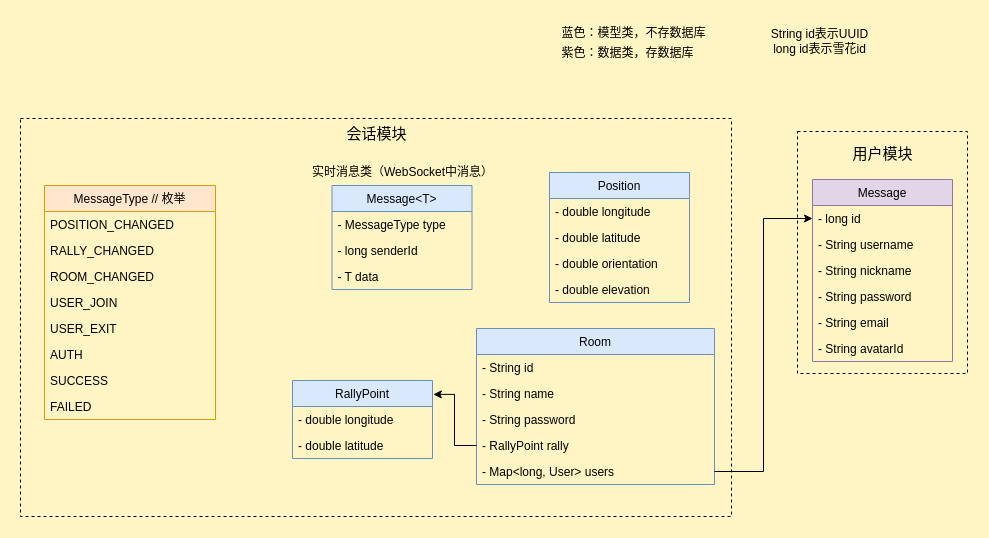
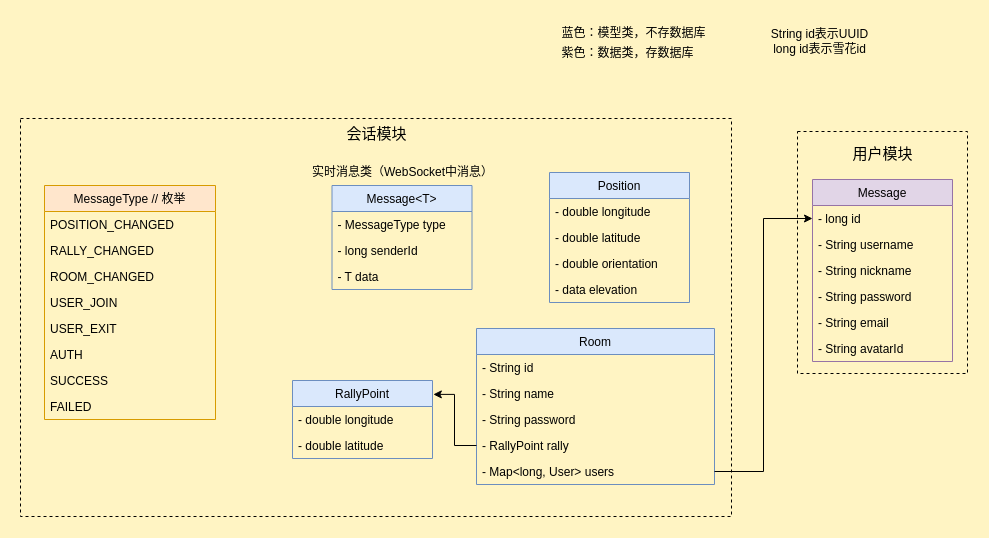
(609, 290) -> (604, 290)
